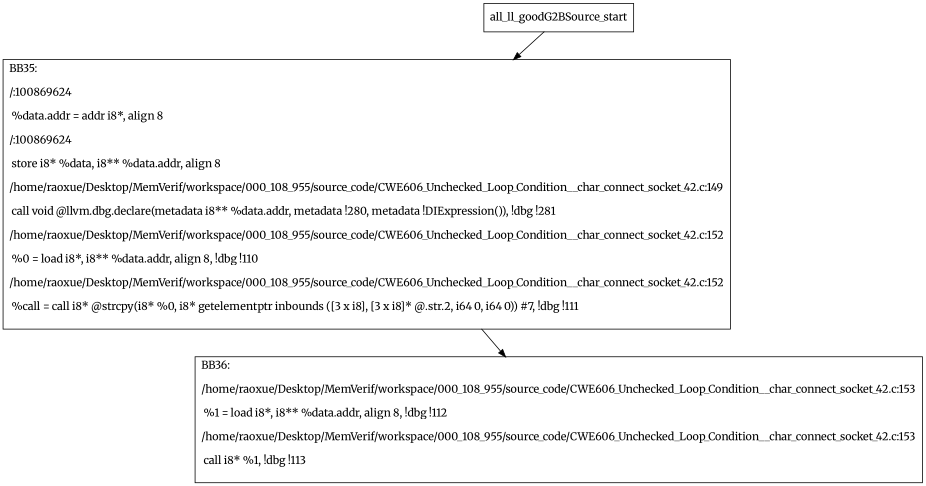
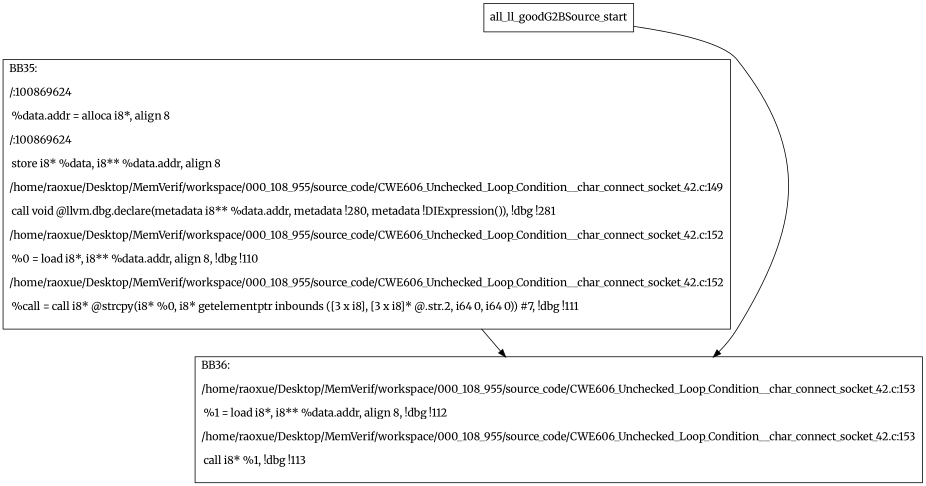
(532, 43) -> (785, 153)
(86, 116) -> (90, 116)
